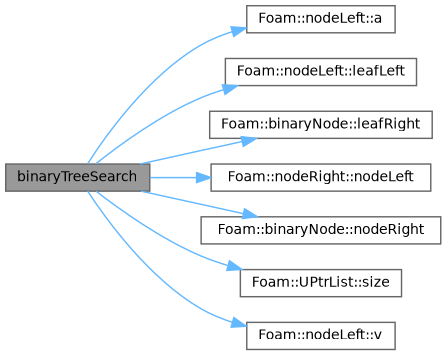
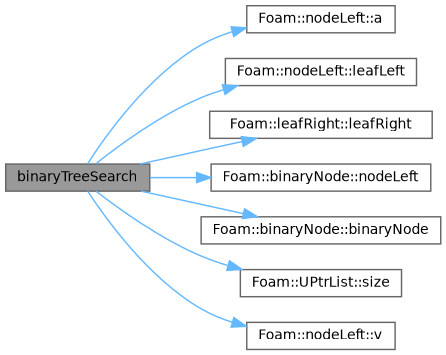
(321, 125) -> (321, 125)
(321, 178) -> (321, 178)
(321, 230) -> (321, 230)
